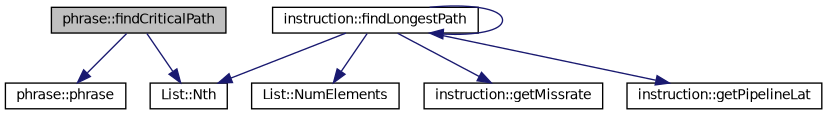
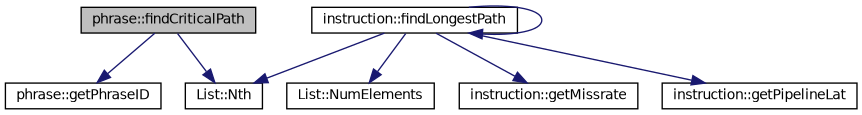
(66, 96) -> (83, 96)
